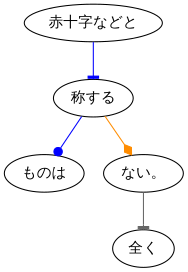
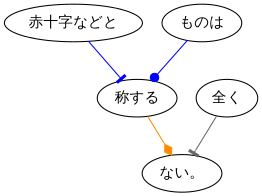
(71, 132) -> (172, 57)
(143, 208) -> (206, 133)
